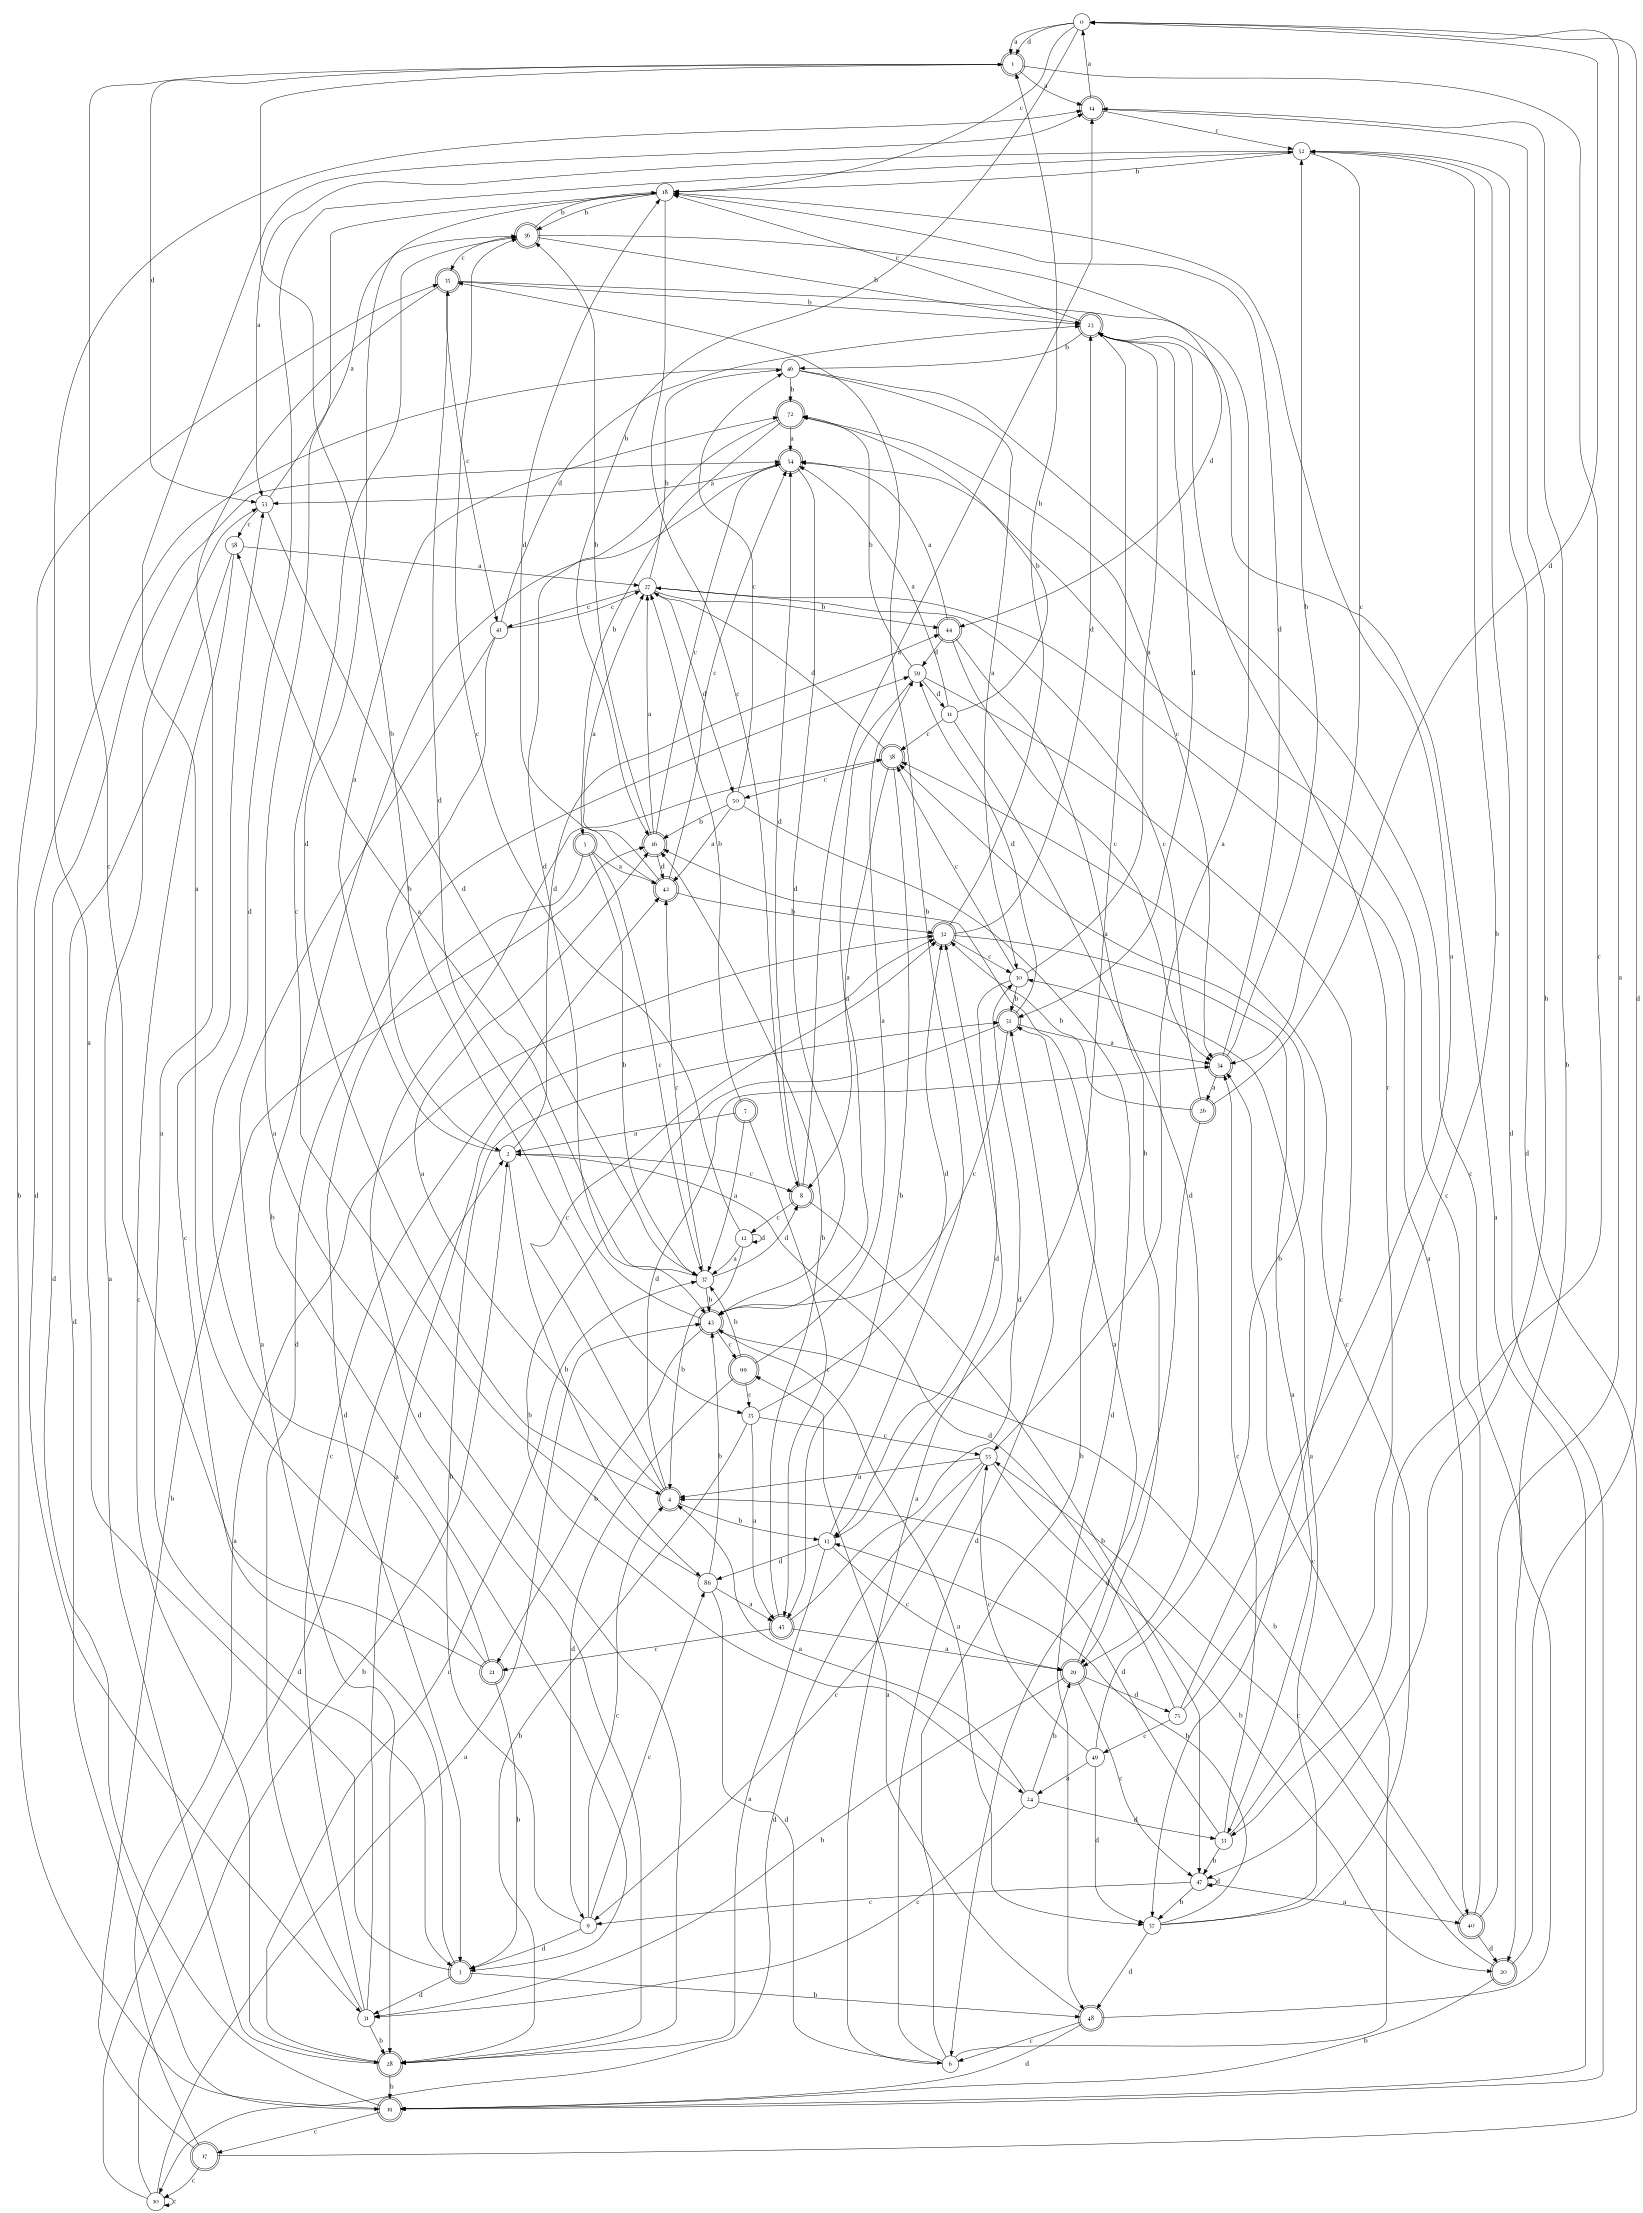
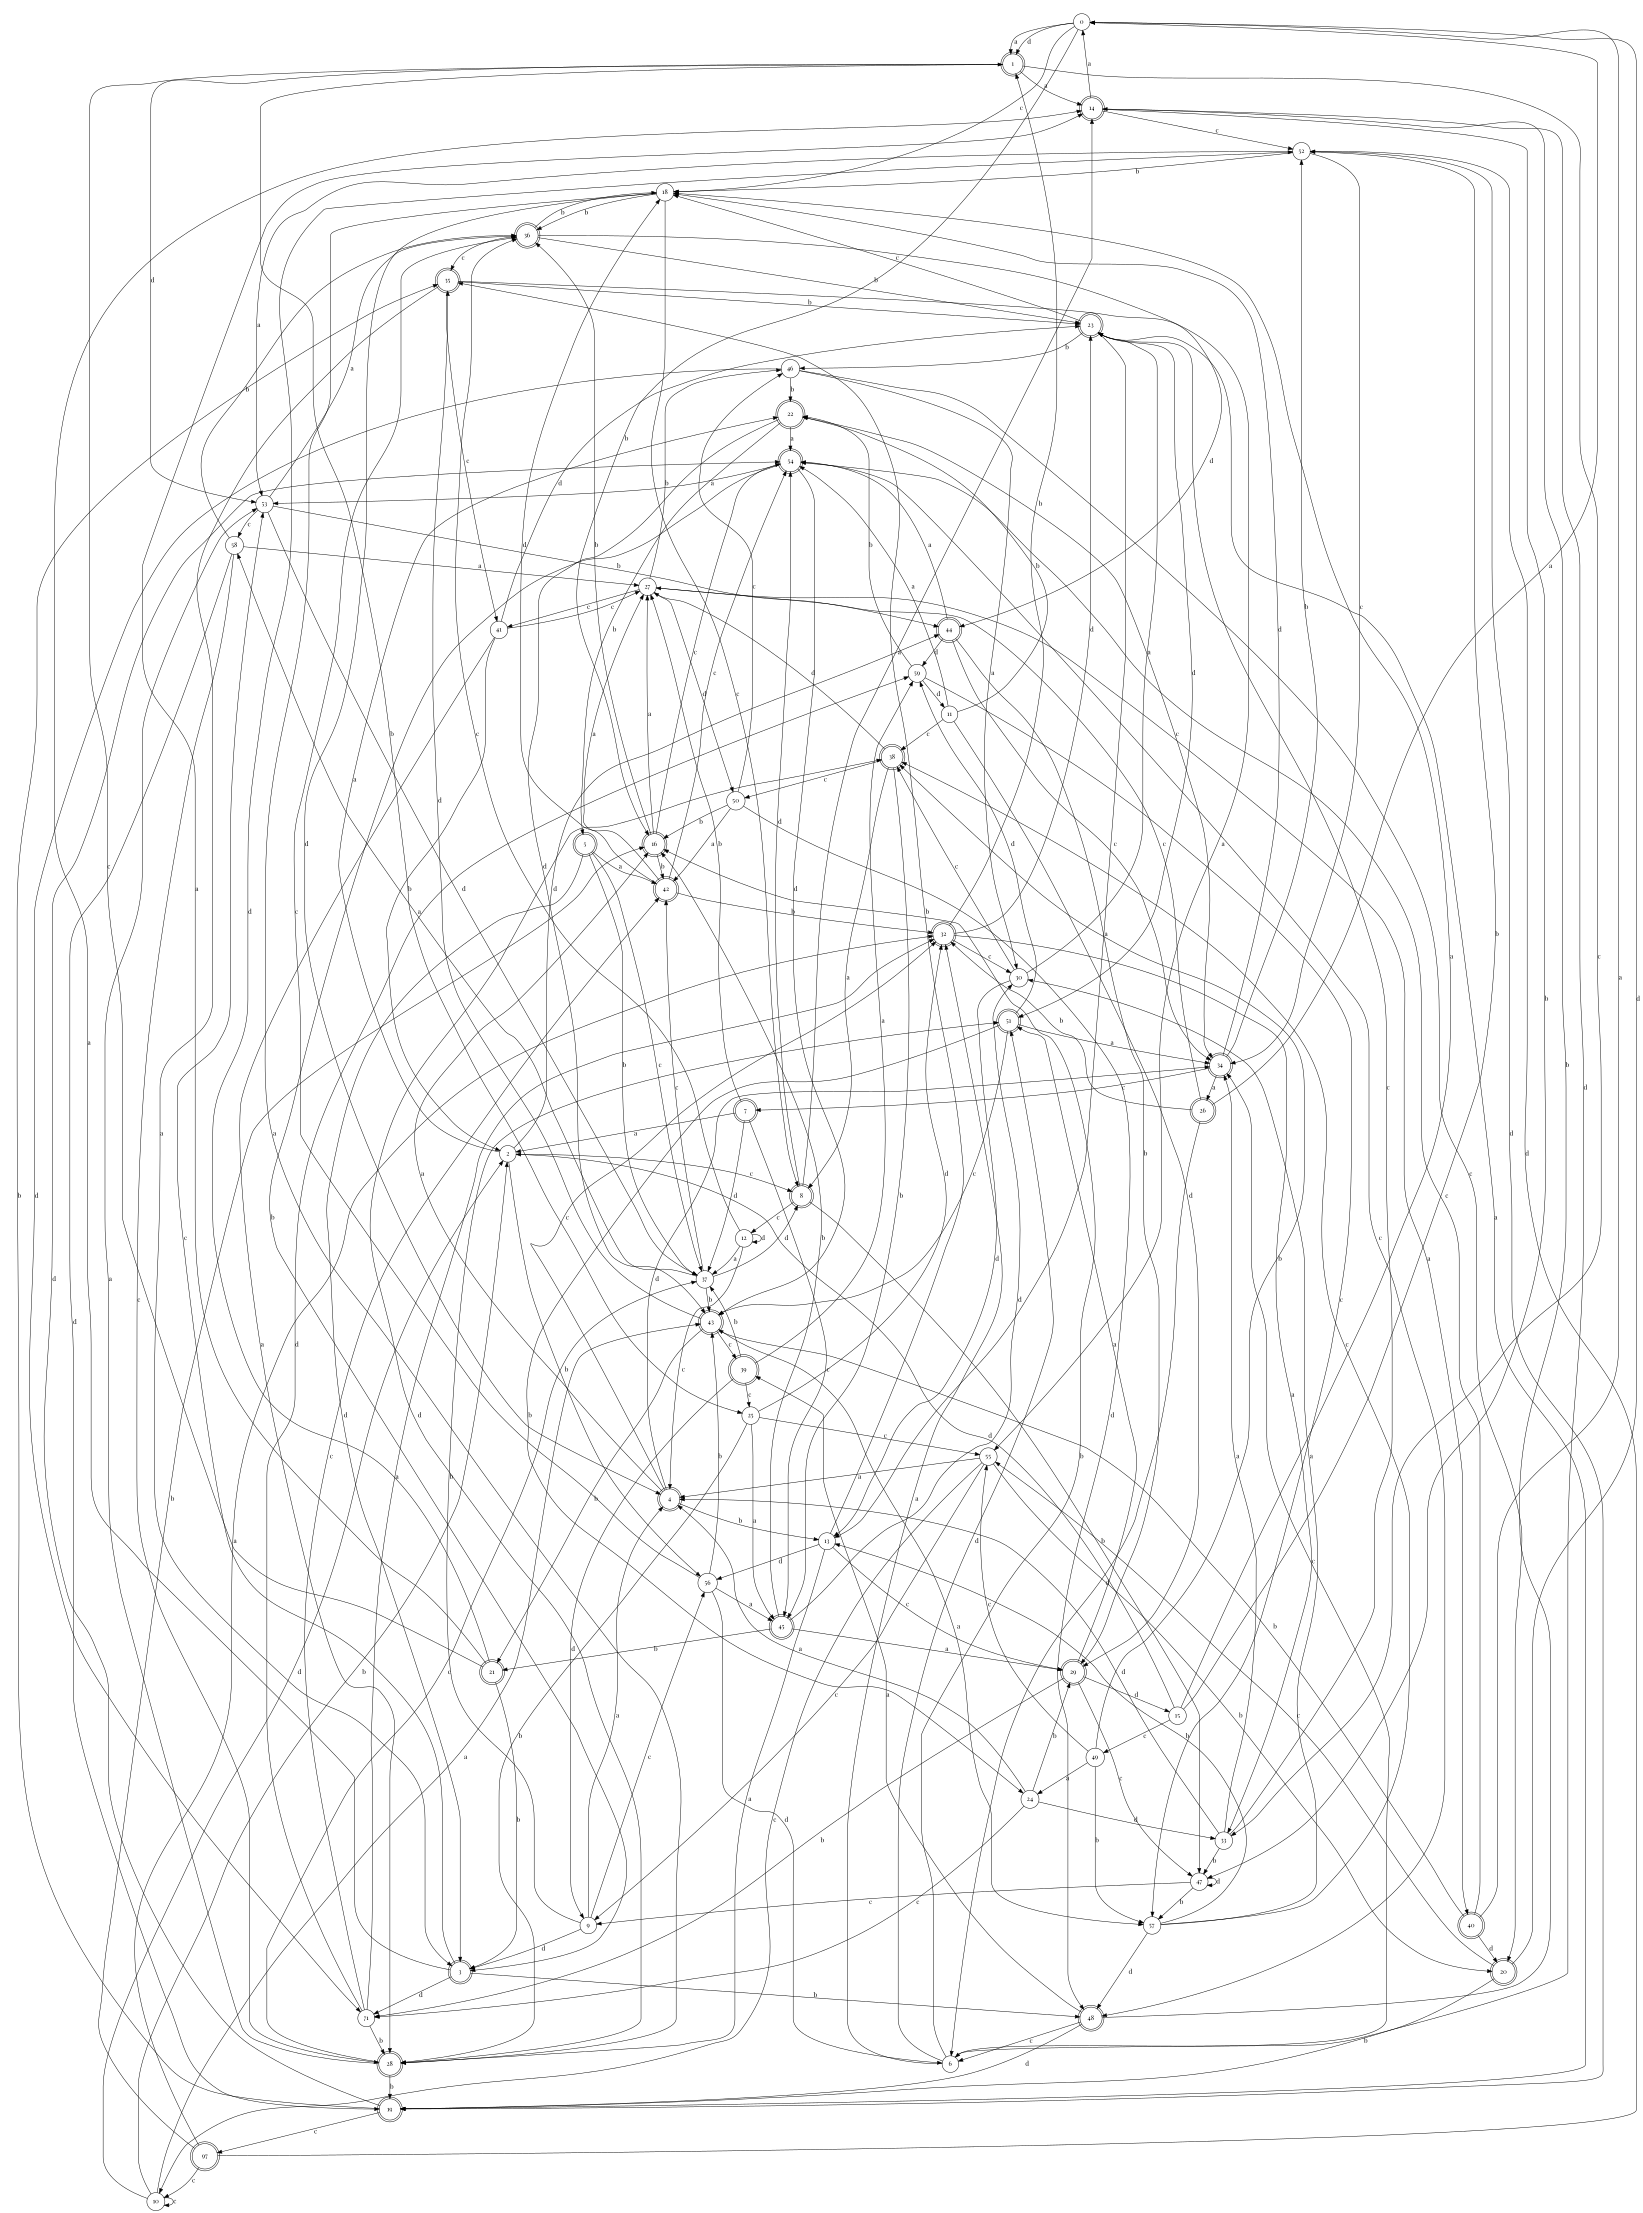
none -> (289, 323)
(790, 414) -> (790, 414)
(1551, 566) -> (1551, 566)
(794, 607) -> (604, 567)
(663, 867) -> (663, 867)
(1014, 997) -> none
(853, 1036) -> none
none -> (1009, 1098)
none -> (1584, 1134)
(736, 1196) -> (736, 1196)
none -> (1371, 1221)
(683, 1370) -> (683, 1370)
(744, 1370) -> (744, 1370)
(1238, 1457) -> (1238, 1457)
(708, 1583) -> (708, 1583)
(656, 1649) -> (656, 1649)
(618, 1716) -> (618, 1716)
(1178, 1716) -> (1178, 1716)
(775, 1820) -> (775, 1820)
(1097, 1841) -> (1097, 1841)
(1332, 1903) -> none
(366, 2018) -> (366, 2018)
(205, 2156) -> (205, 2156)
